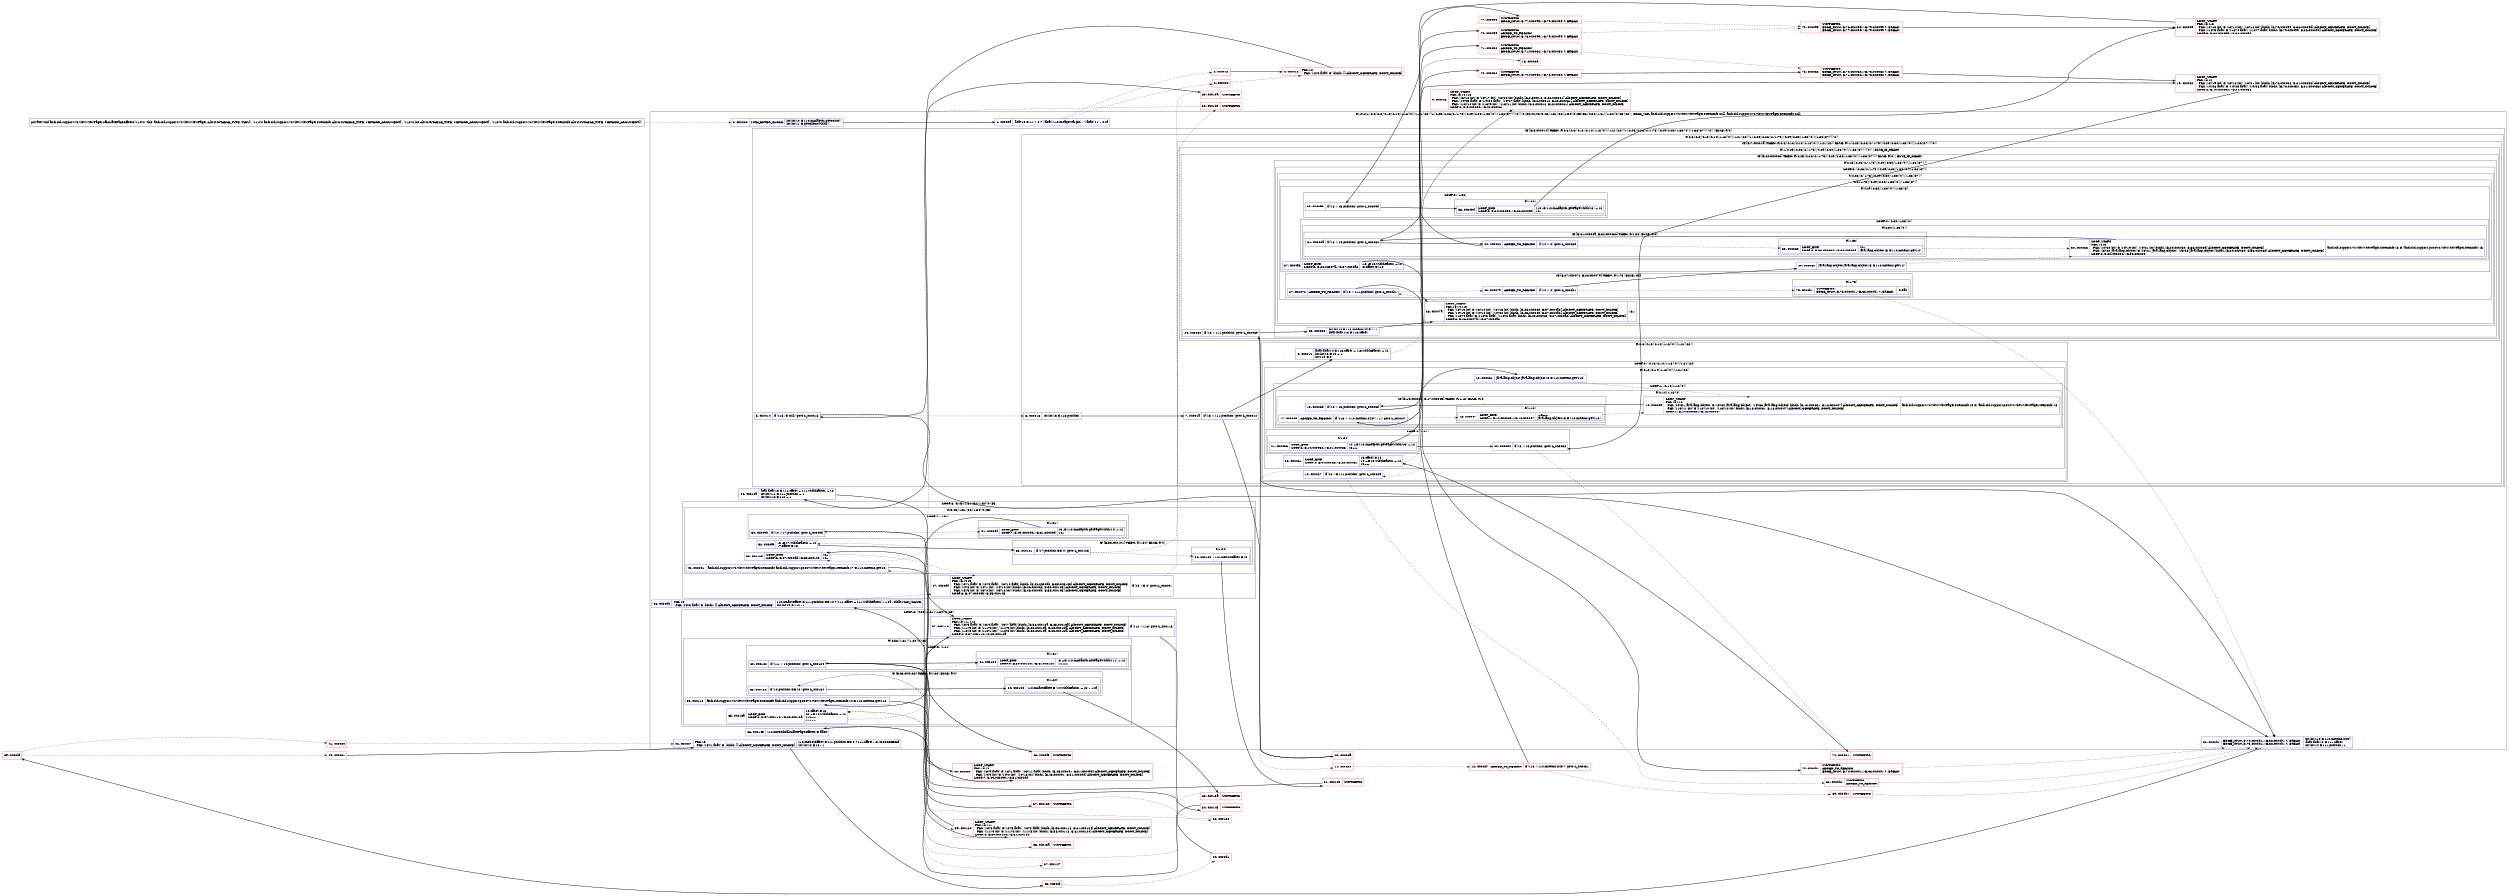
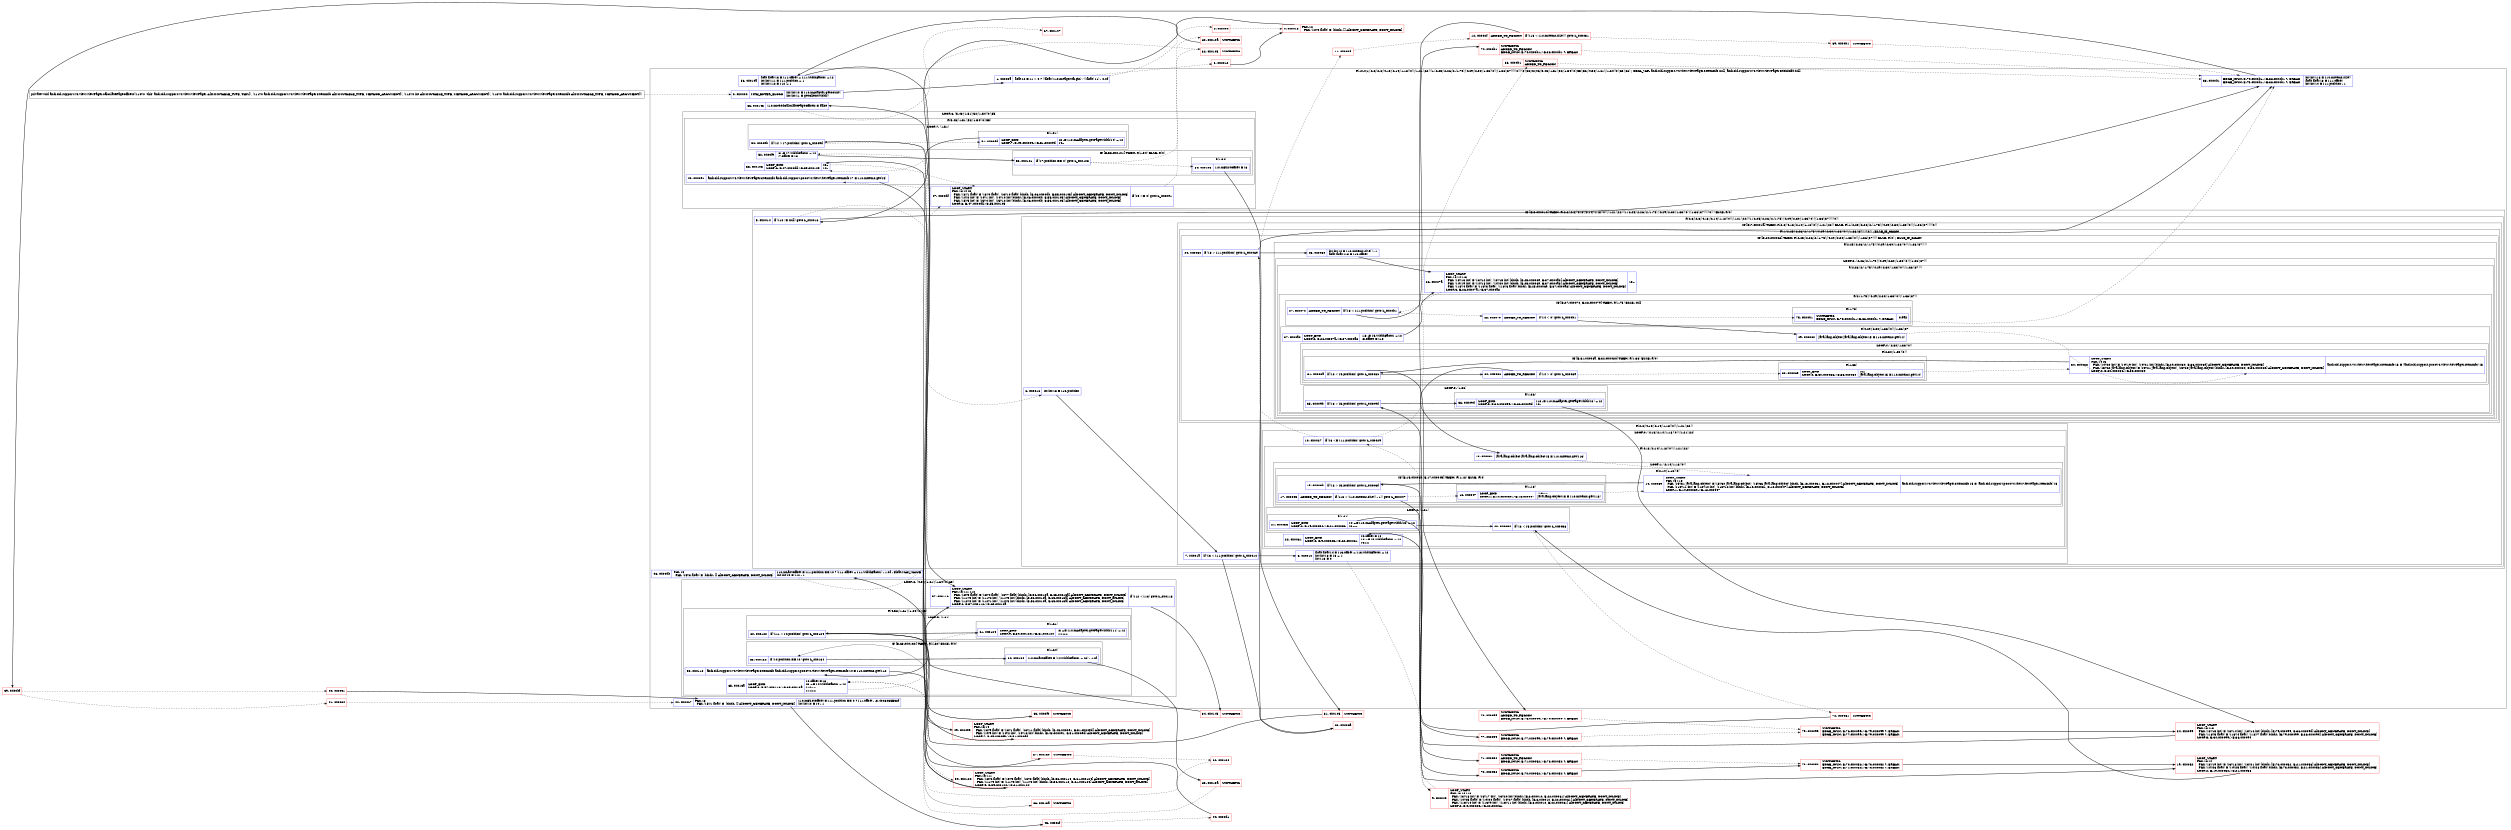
(1530, 62) -> none
